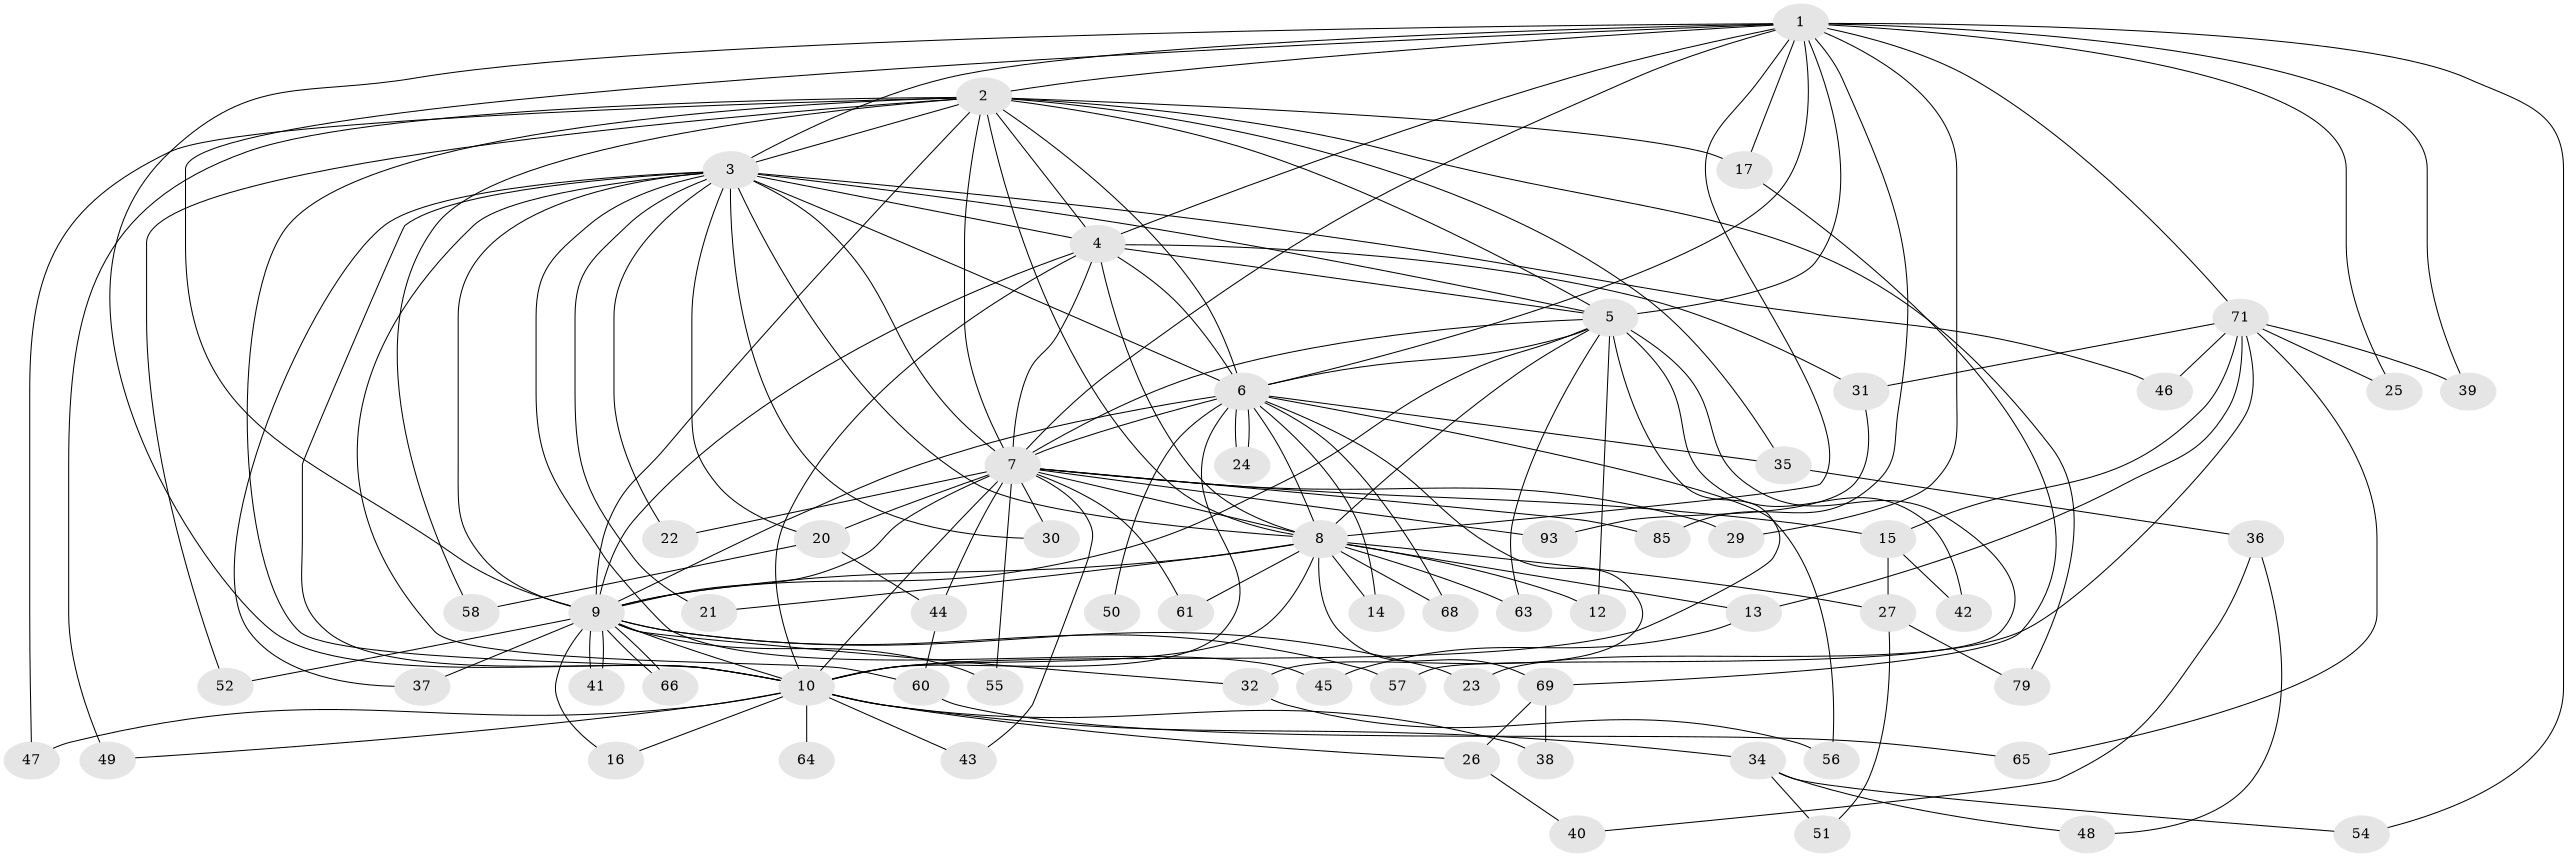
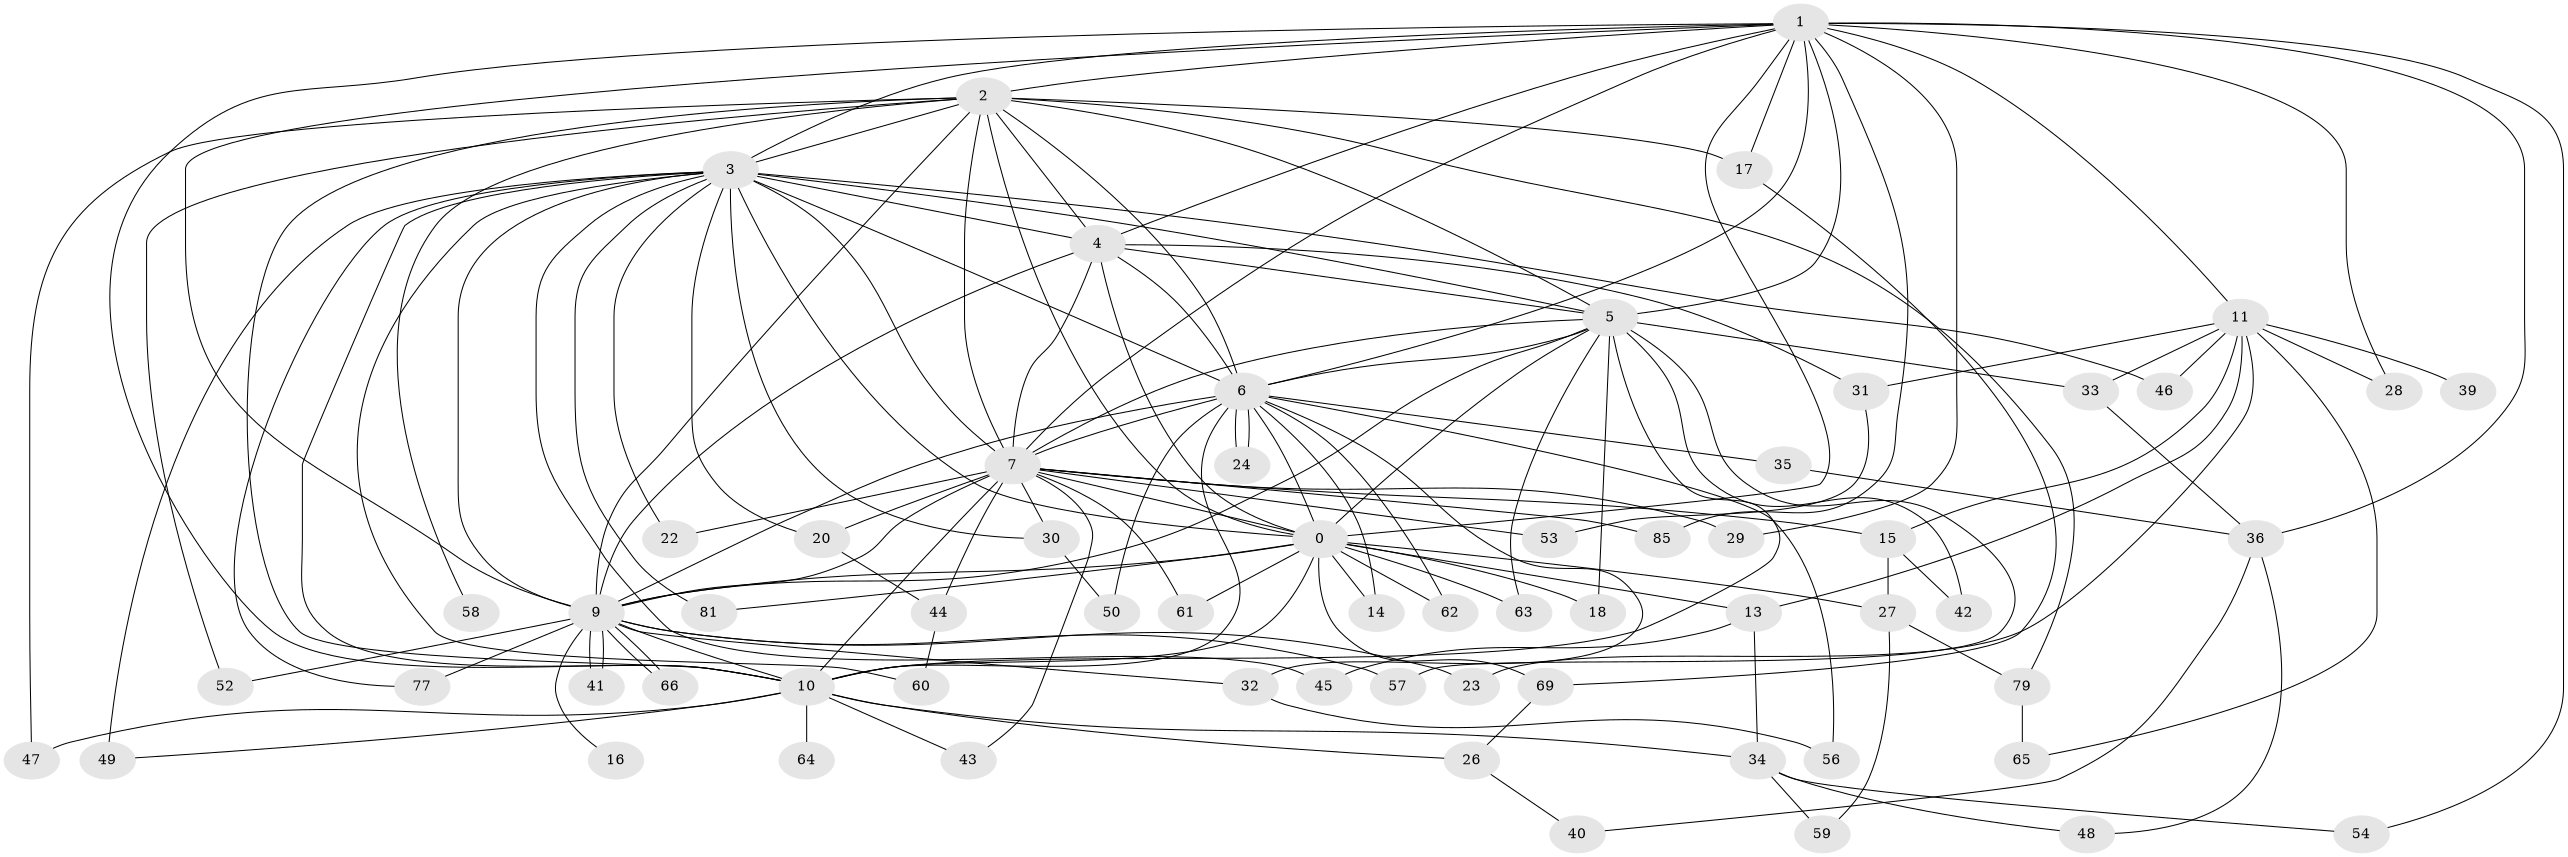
(2251, 65) -> (2444, 90)
(266, 147) -> (267, 302)
(1436, 189) -> none
(2241, 318) -> (2241, 318)
none -> (2091, 392)
(2394, 392) -> (2394, 392)
(855, 419) -> none
(1320, 539) -> (1320, 539)
(1550, 539) -> (1550, 539)
(639, 578) -> none
none -> (1087, 582)
(709, 613) -> (709, 613)
(1450, 613) -> (1450, 613)
(1598, 613) -> (1598, 613)
(422, 687) -> (422, 687)
(995, 687) -> none
none -> (1756, 687)
(711, 724) -> none
(1600, 736) -> (2022, 724)
(1546, 761) -> none
(1822, 834) -> (1822, 834)
